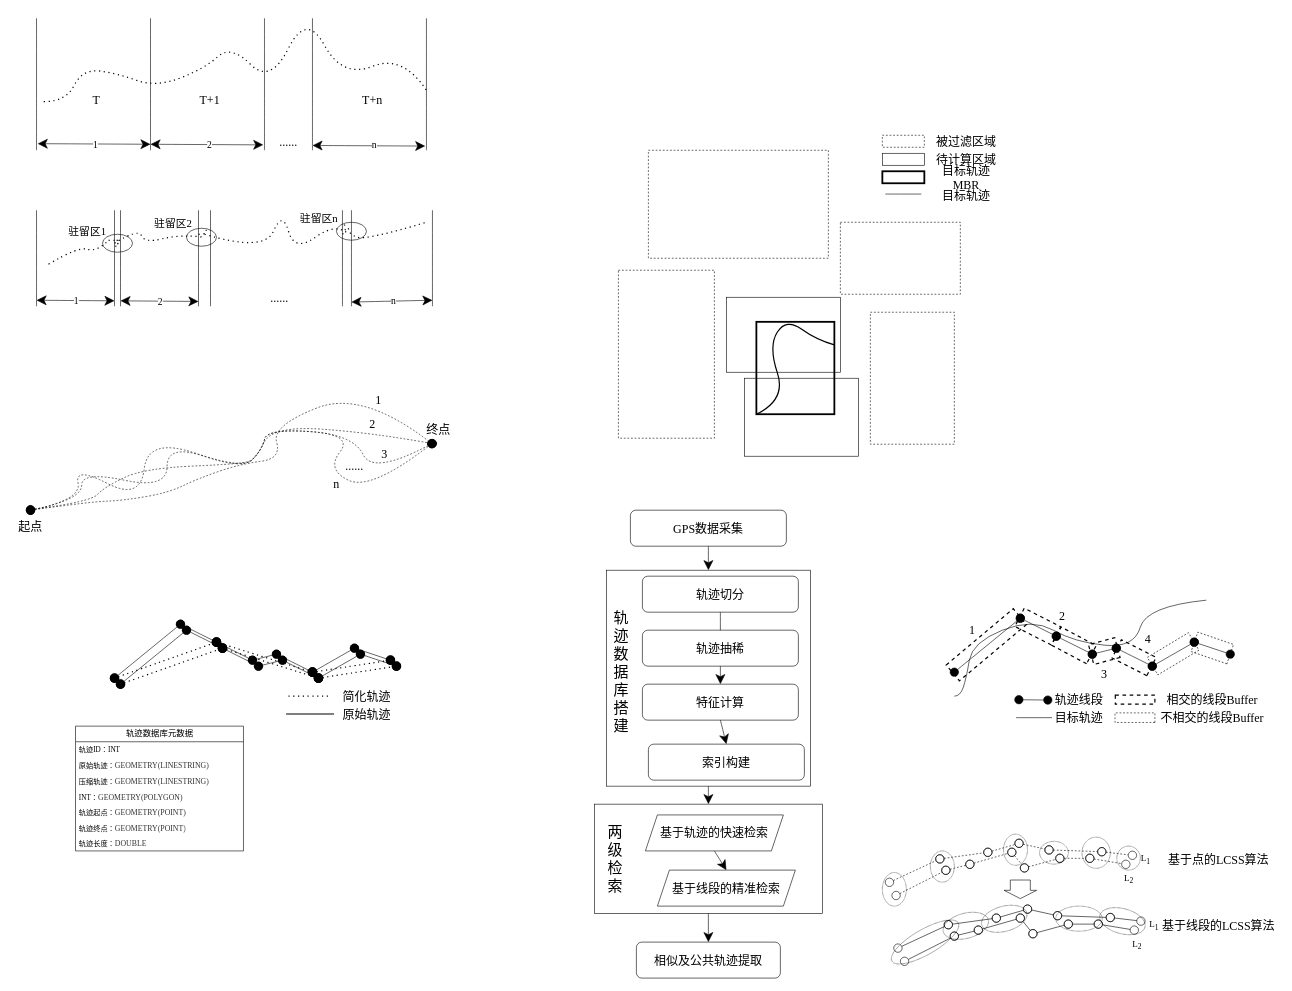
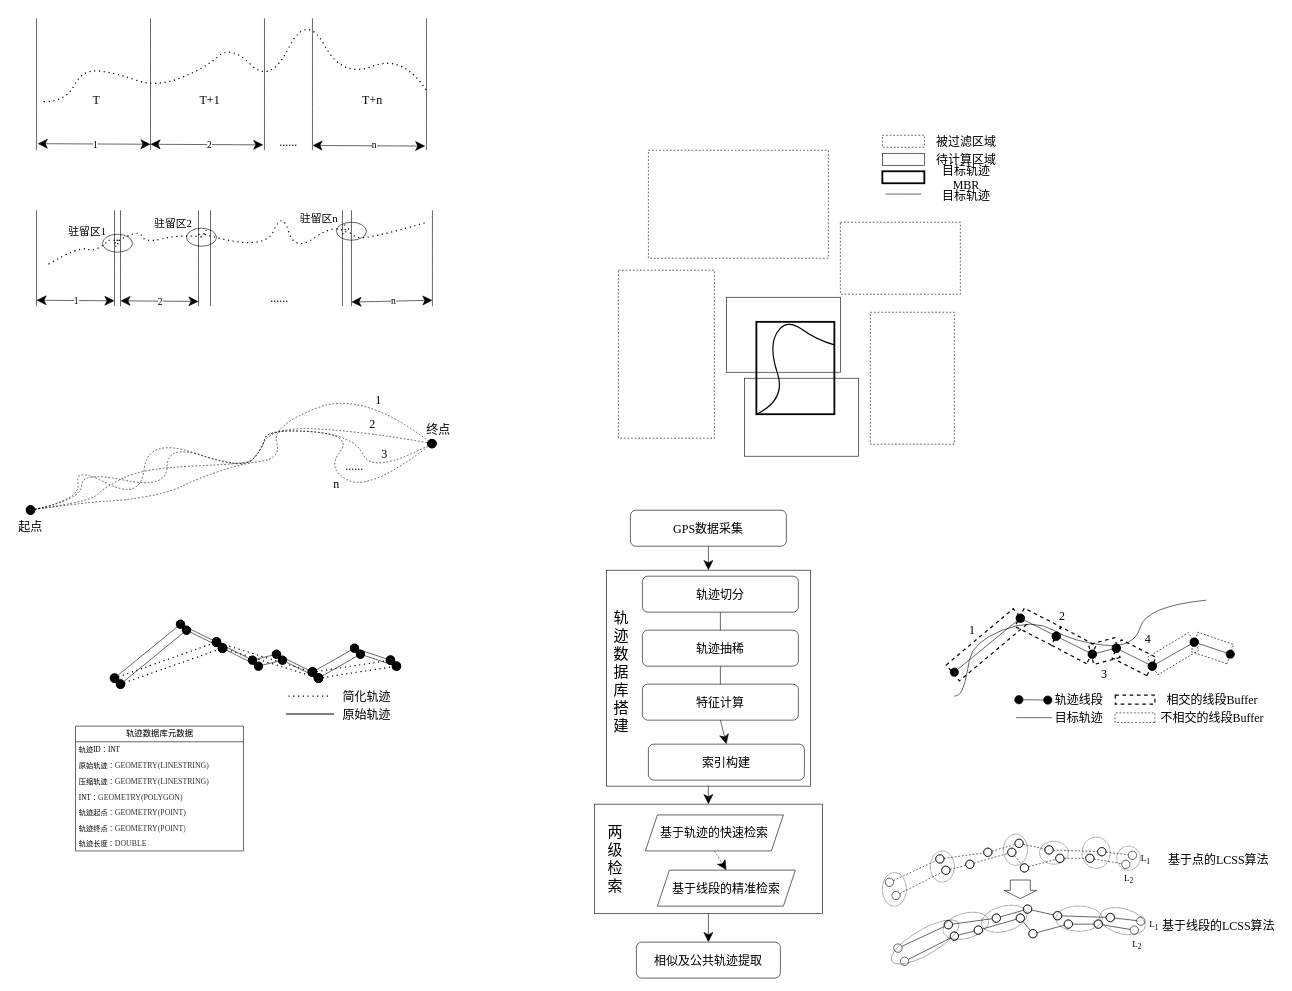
(720, 675) -> (720, 678)
(717, 856) -> (717, 856)
